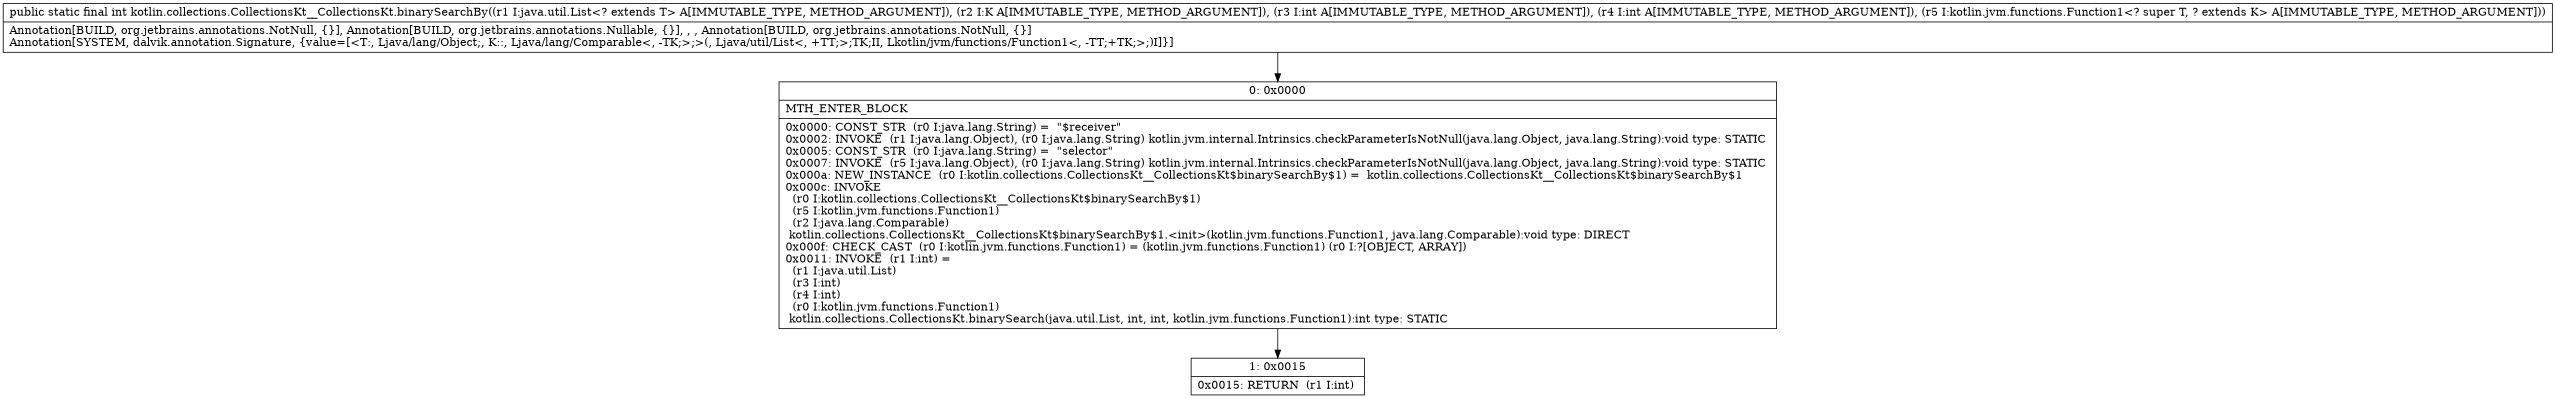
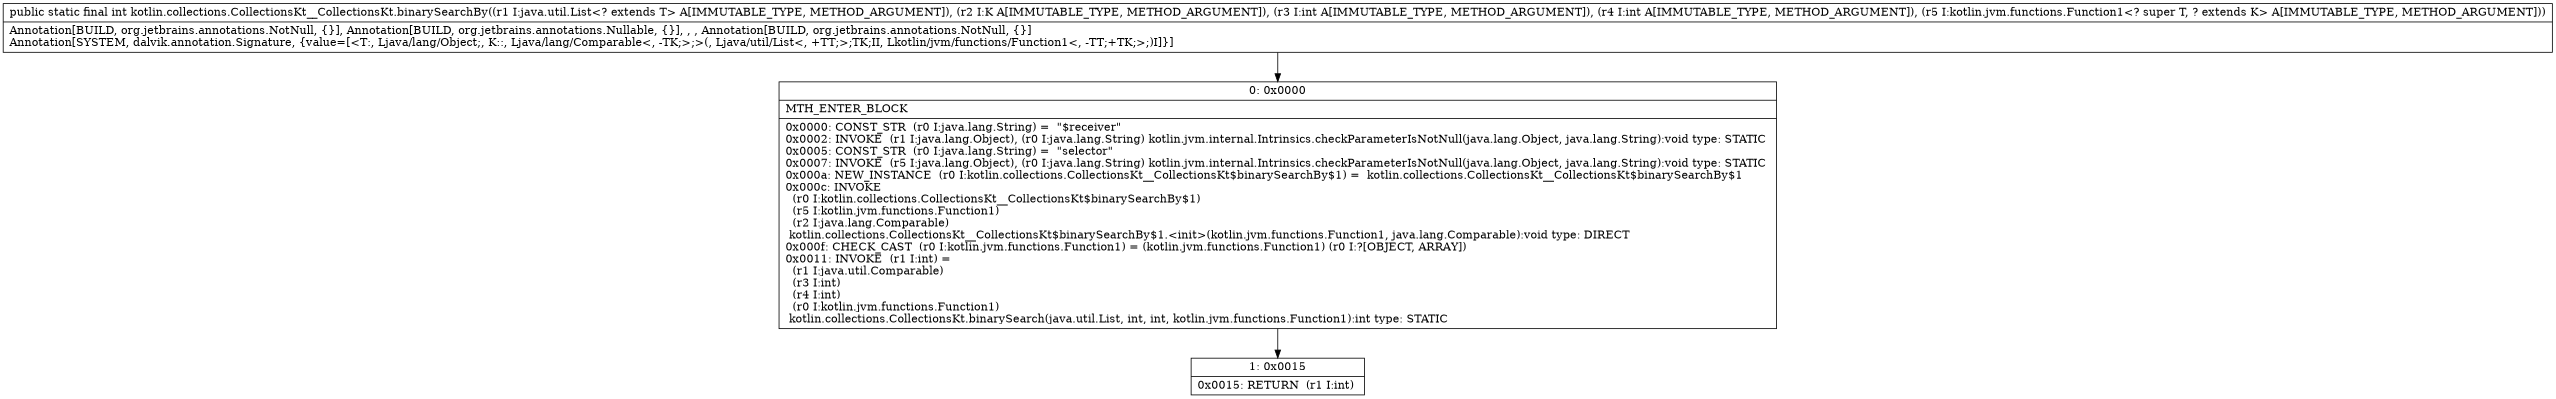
(841, 271) -> (865, 271)
